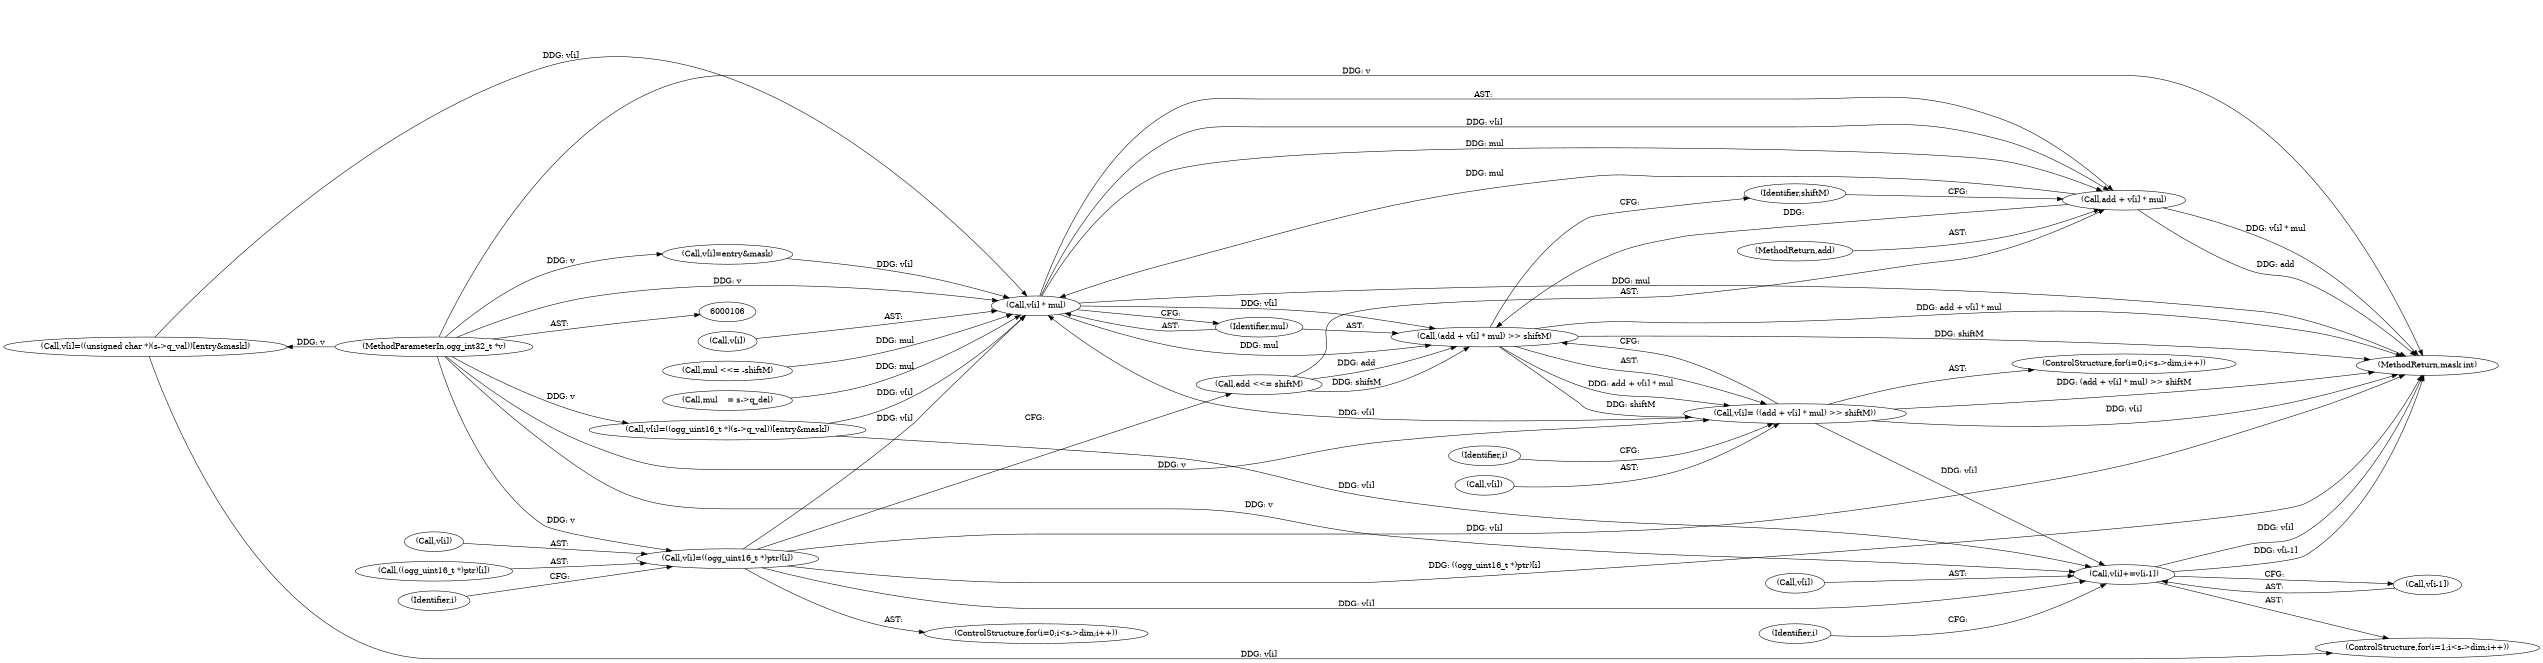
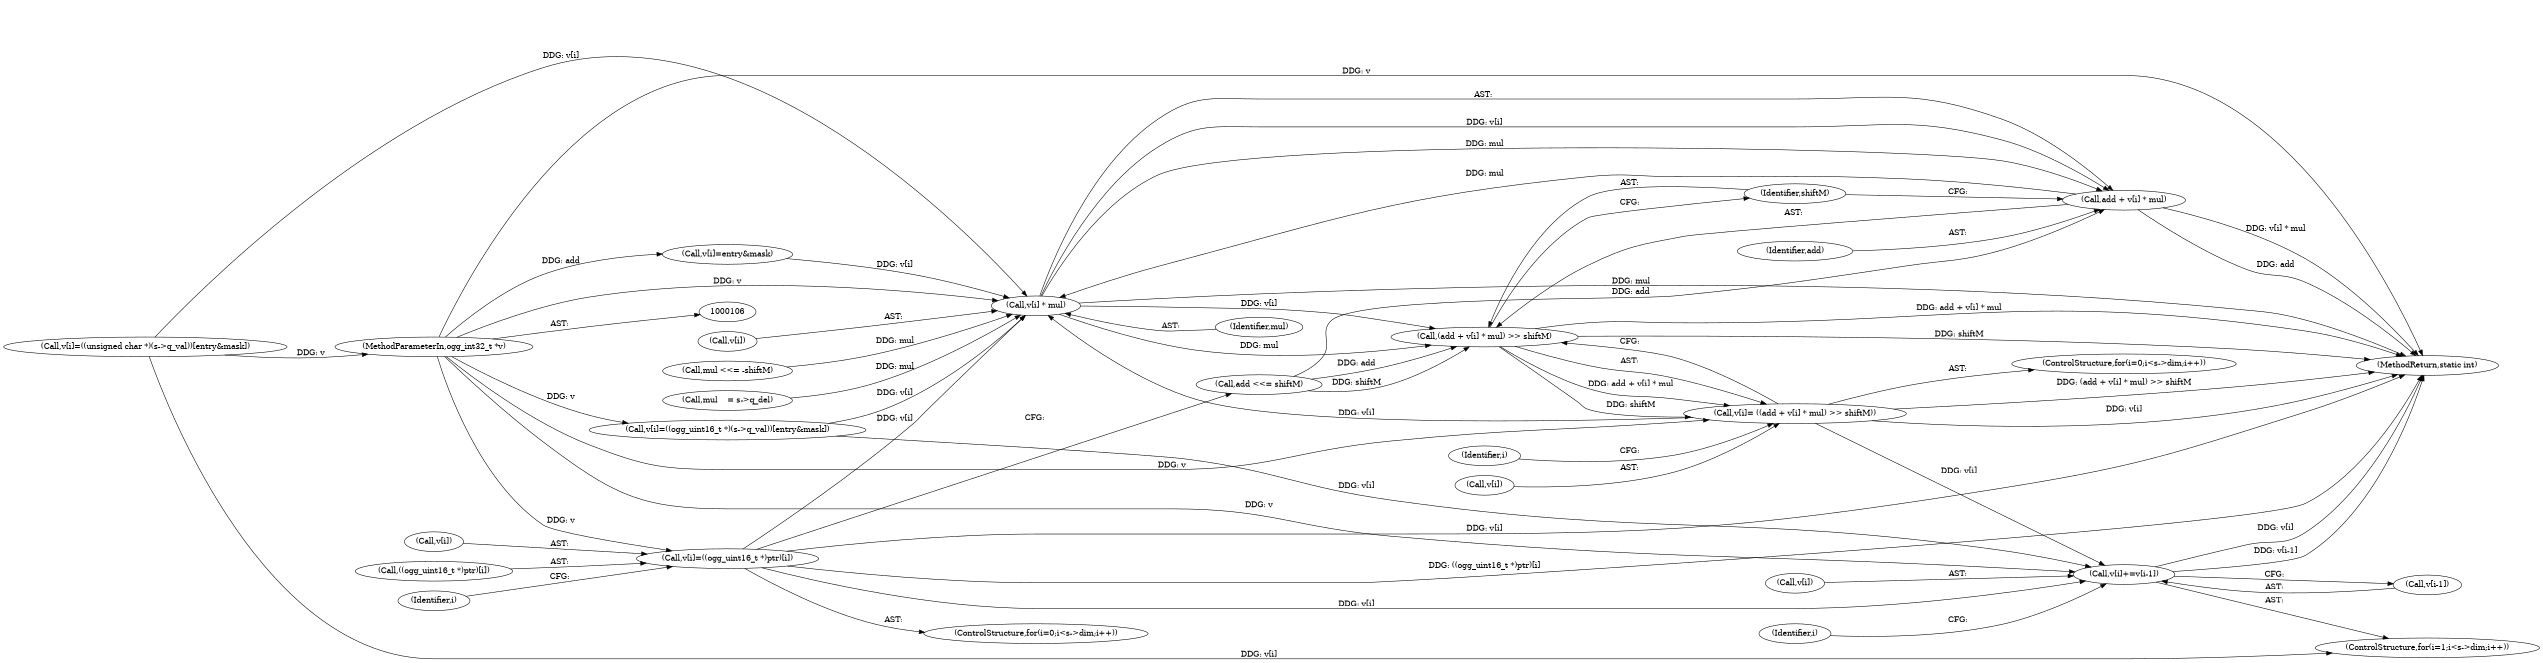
(1795, 213) -> (1795, 213)
(1795, 251) -> (1795, 251)
(561, 261) -> (561, 261)
(1631, 292) -> (1631, 292)
(728, 312) -> (728, 312)
(1145, 316) -> none
(1347, 331) -> (1588, 197)
(314, 347) -> (293, 358)
(2427, 365) -> (2427, 365)
